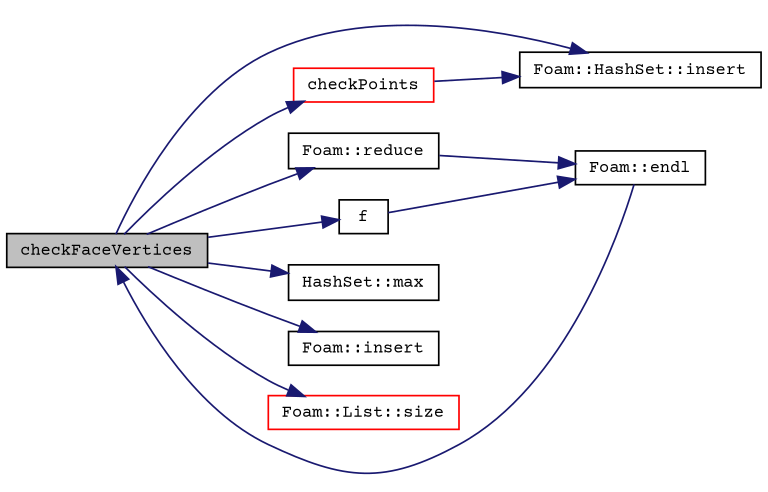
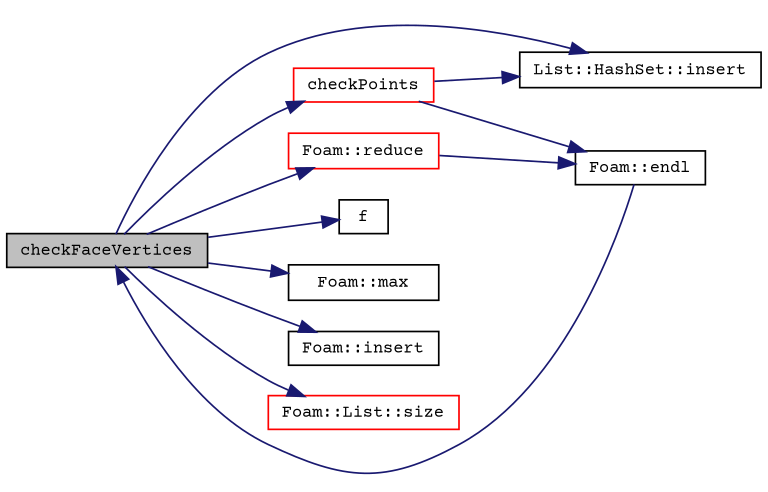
(640, 70) -> (640, 70)
(364, 151) -> (364, 151)
(473, 197) -> (494, 124)
(364, 283) -> (364, 283)
